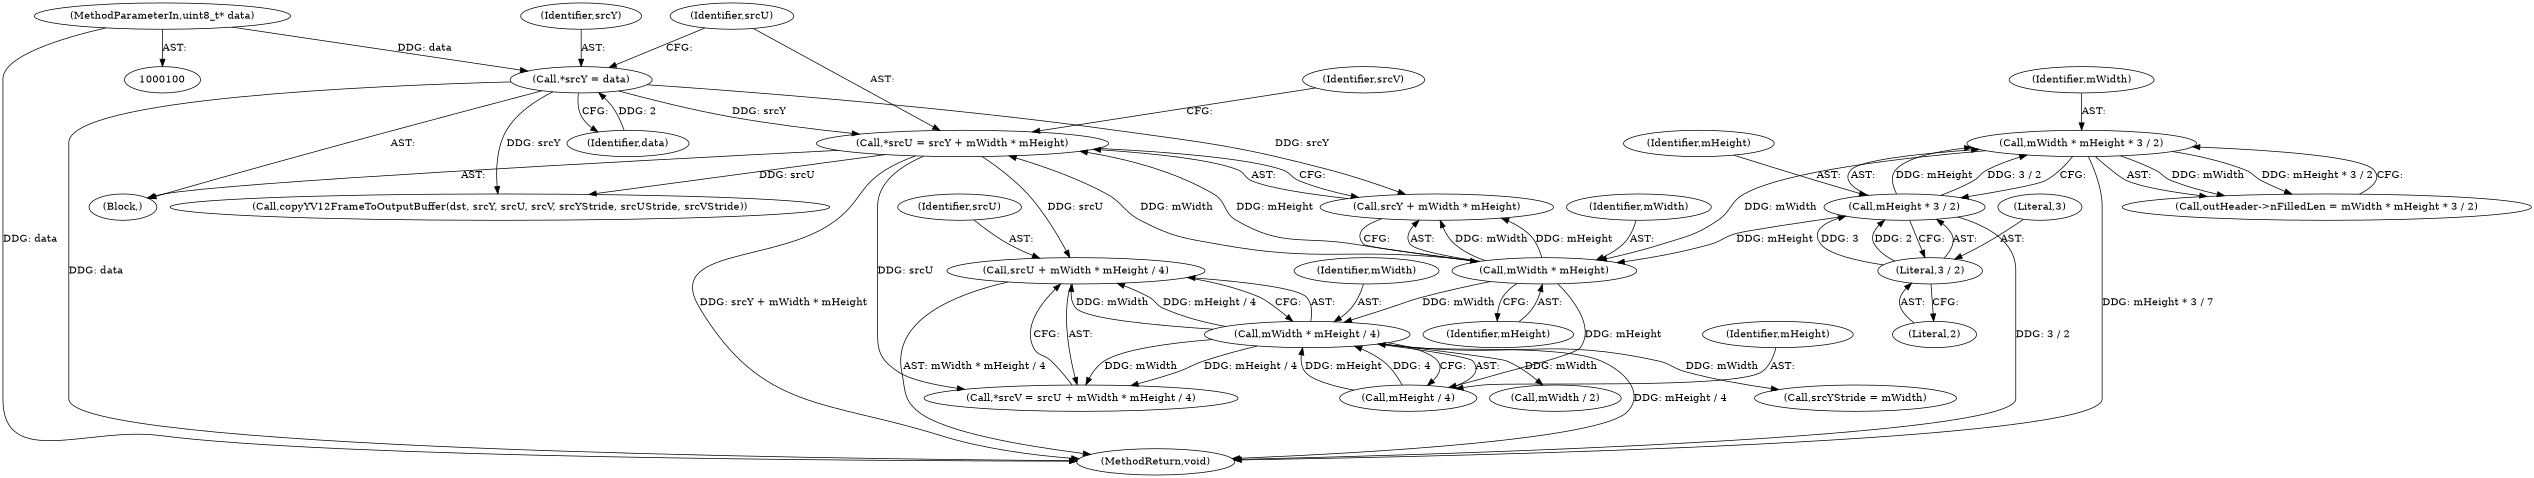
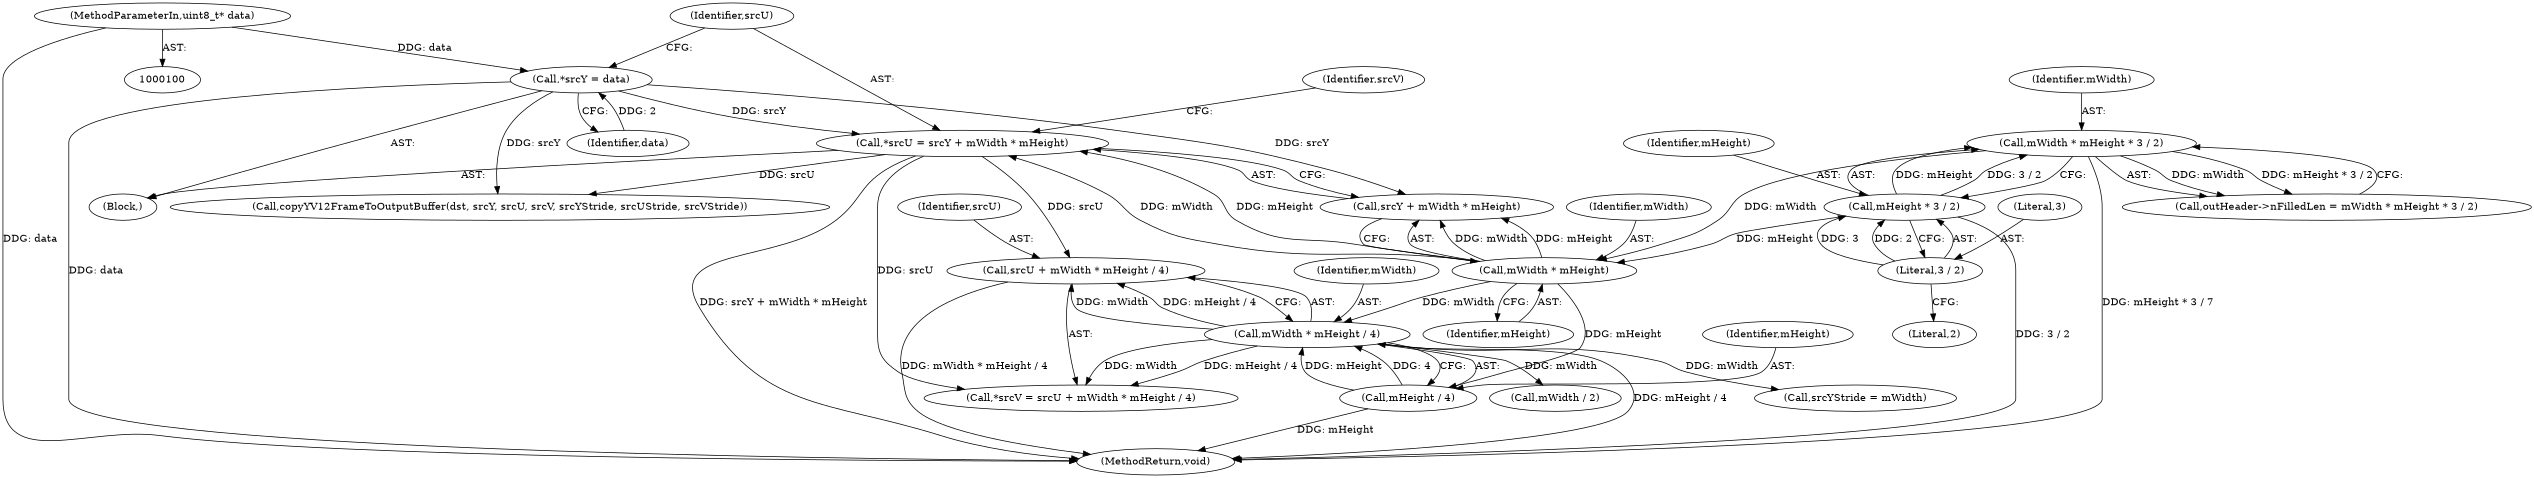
(581, 16) -> none
(1901, 307) -> none
(1032, 342) -> none
(975, 366) -> (975, 366)
none -> (1287, 429)
